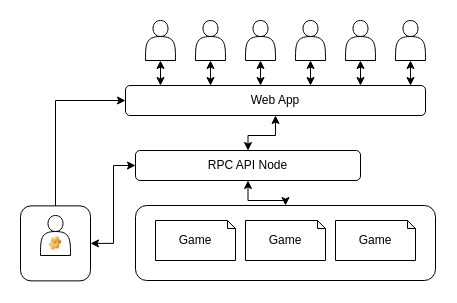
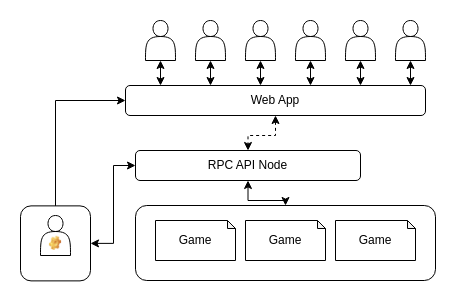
(264, 136) -> (264, 136)
